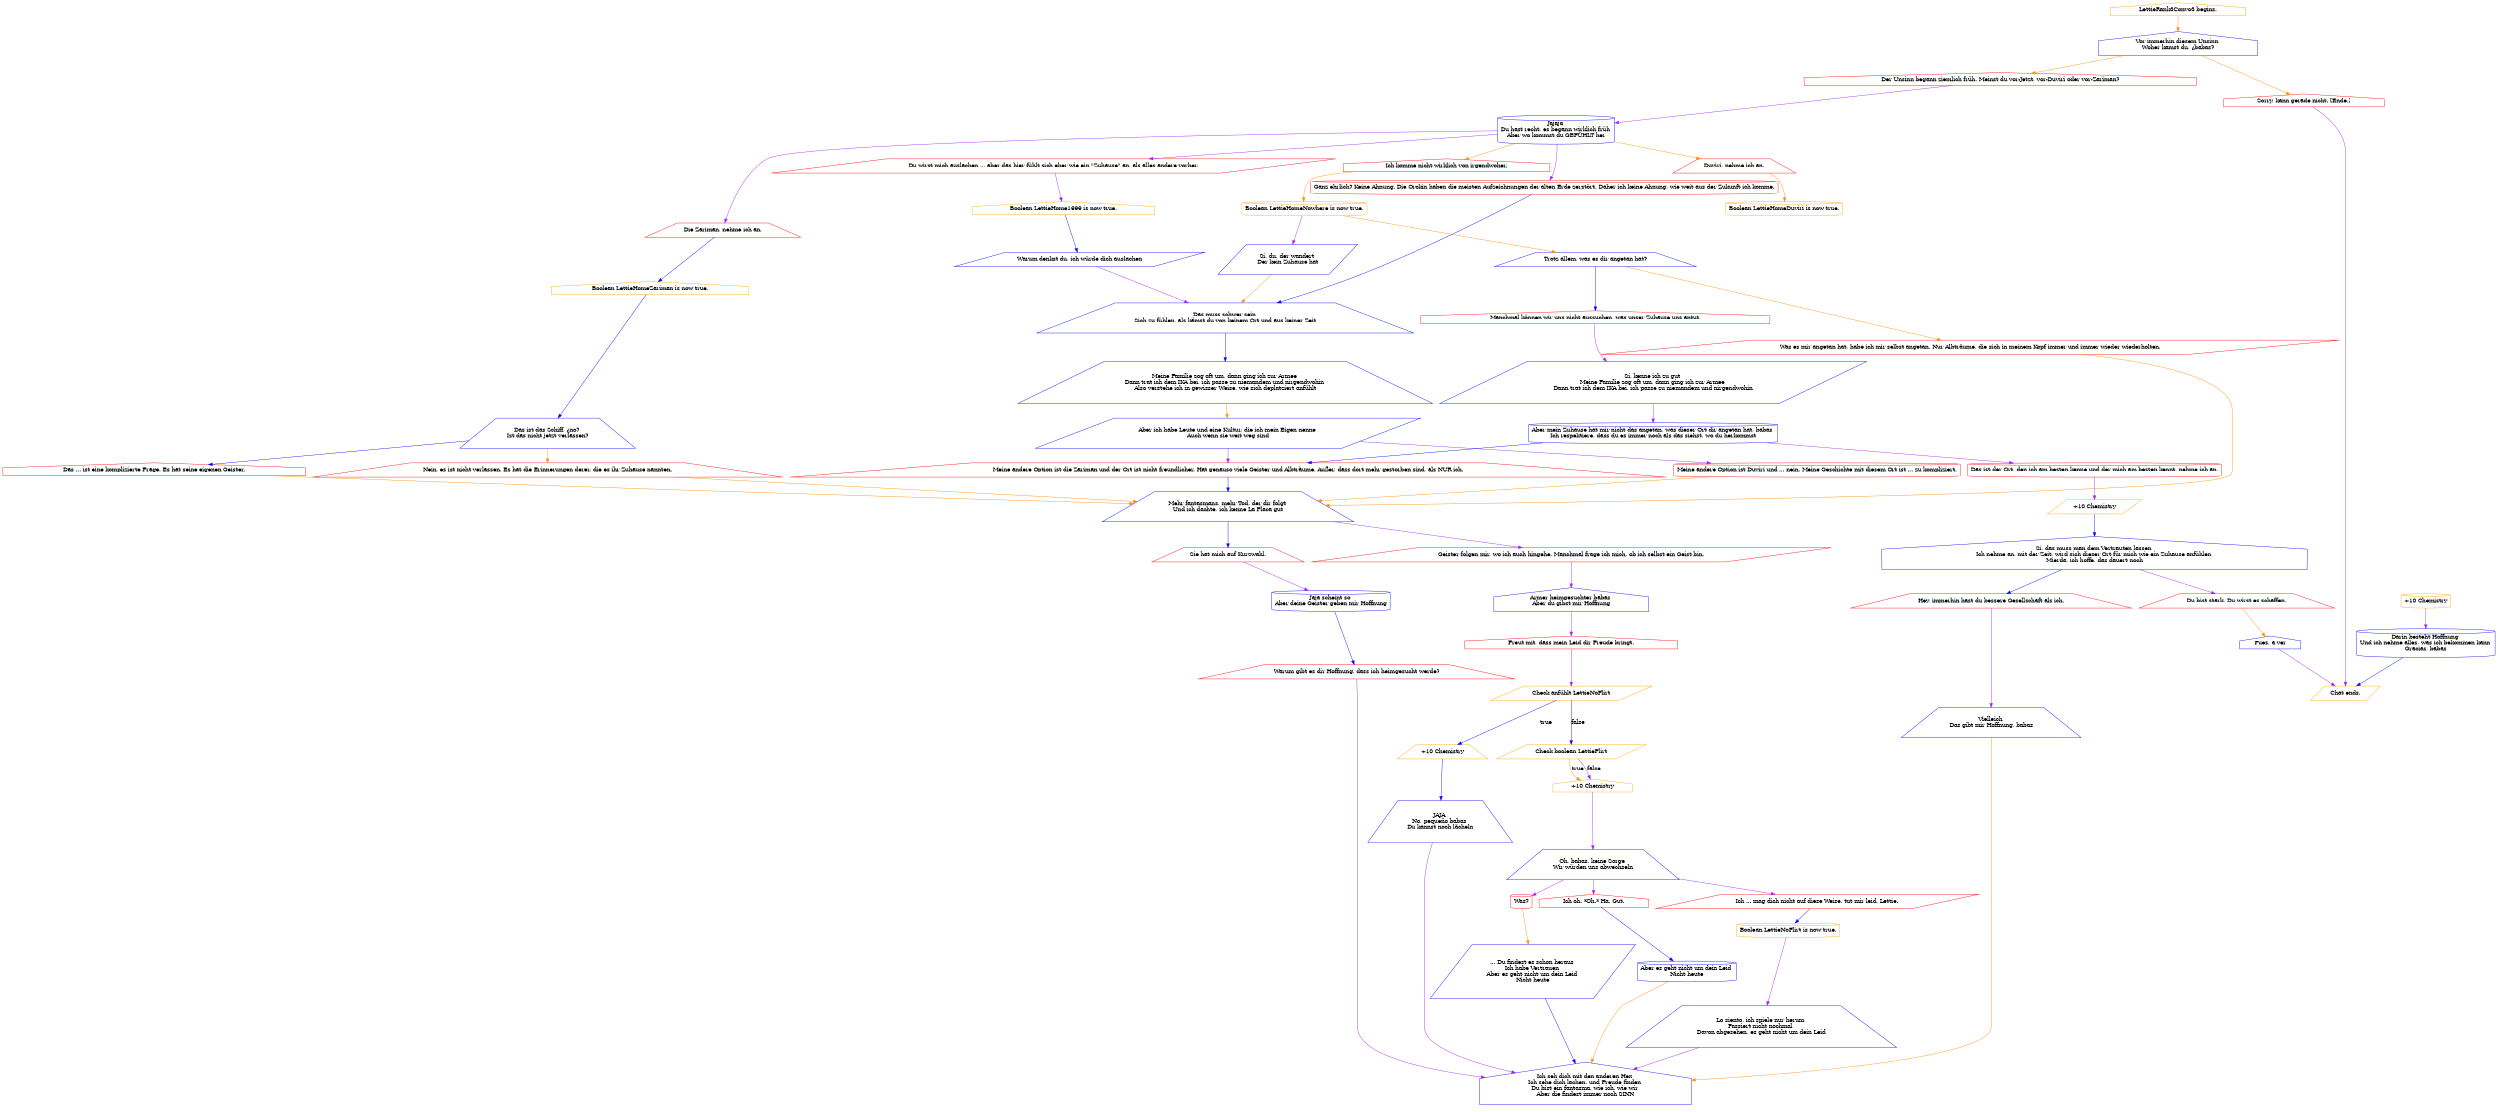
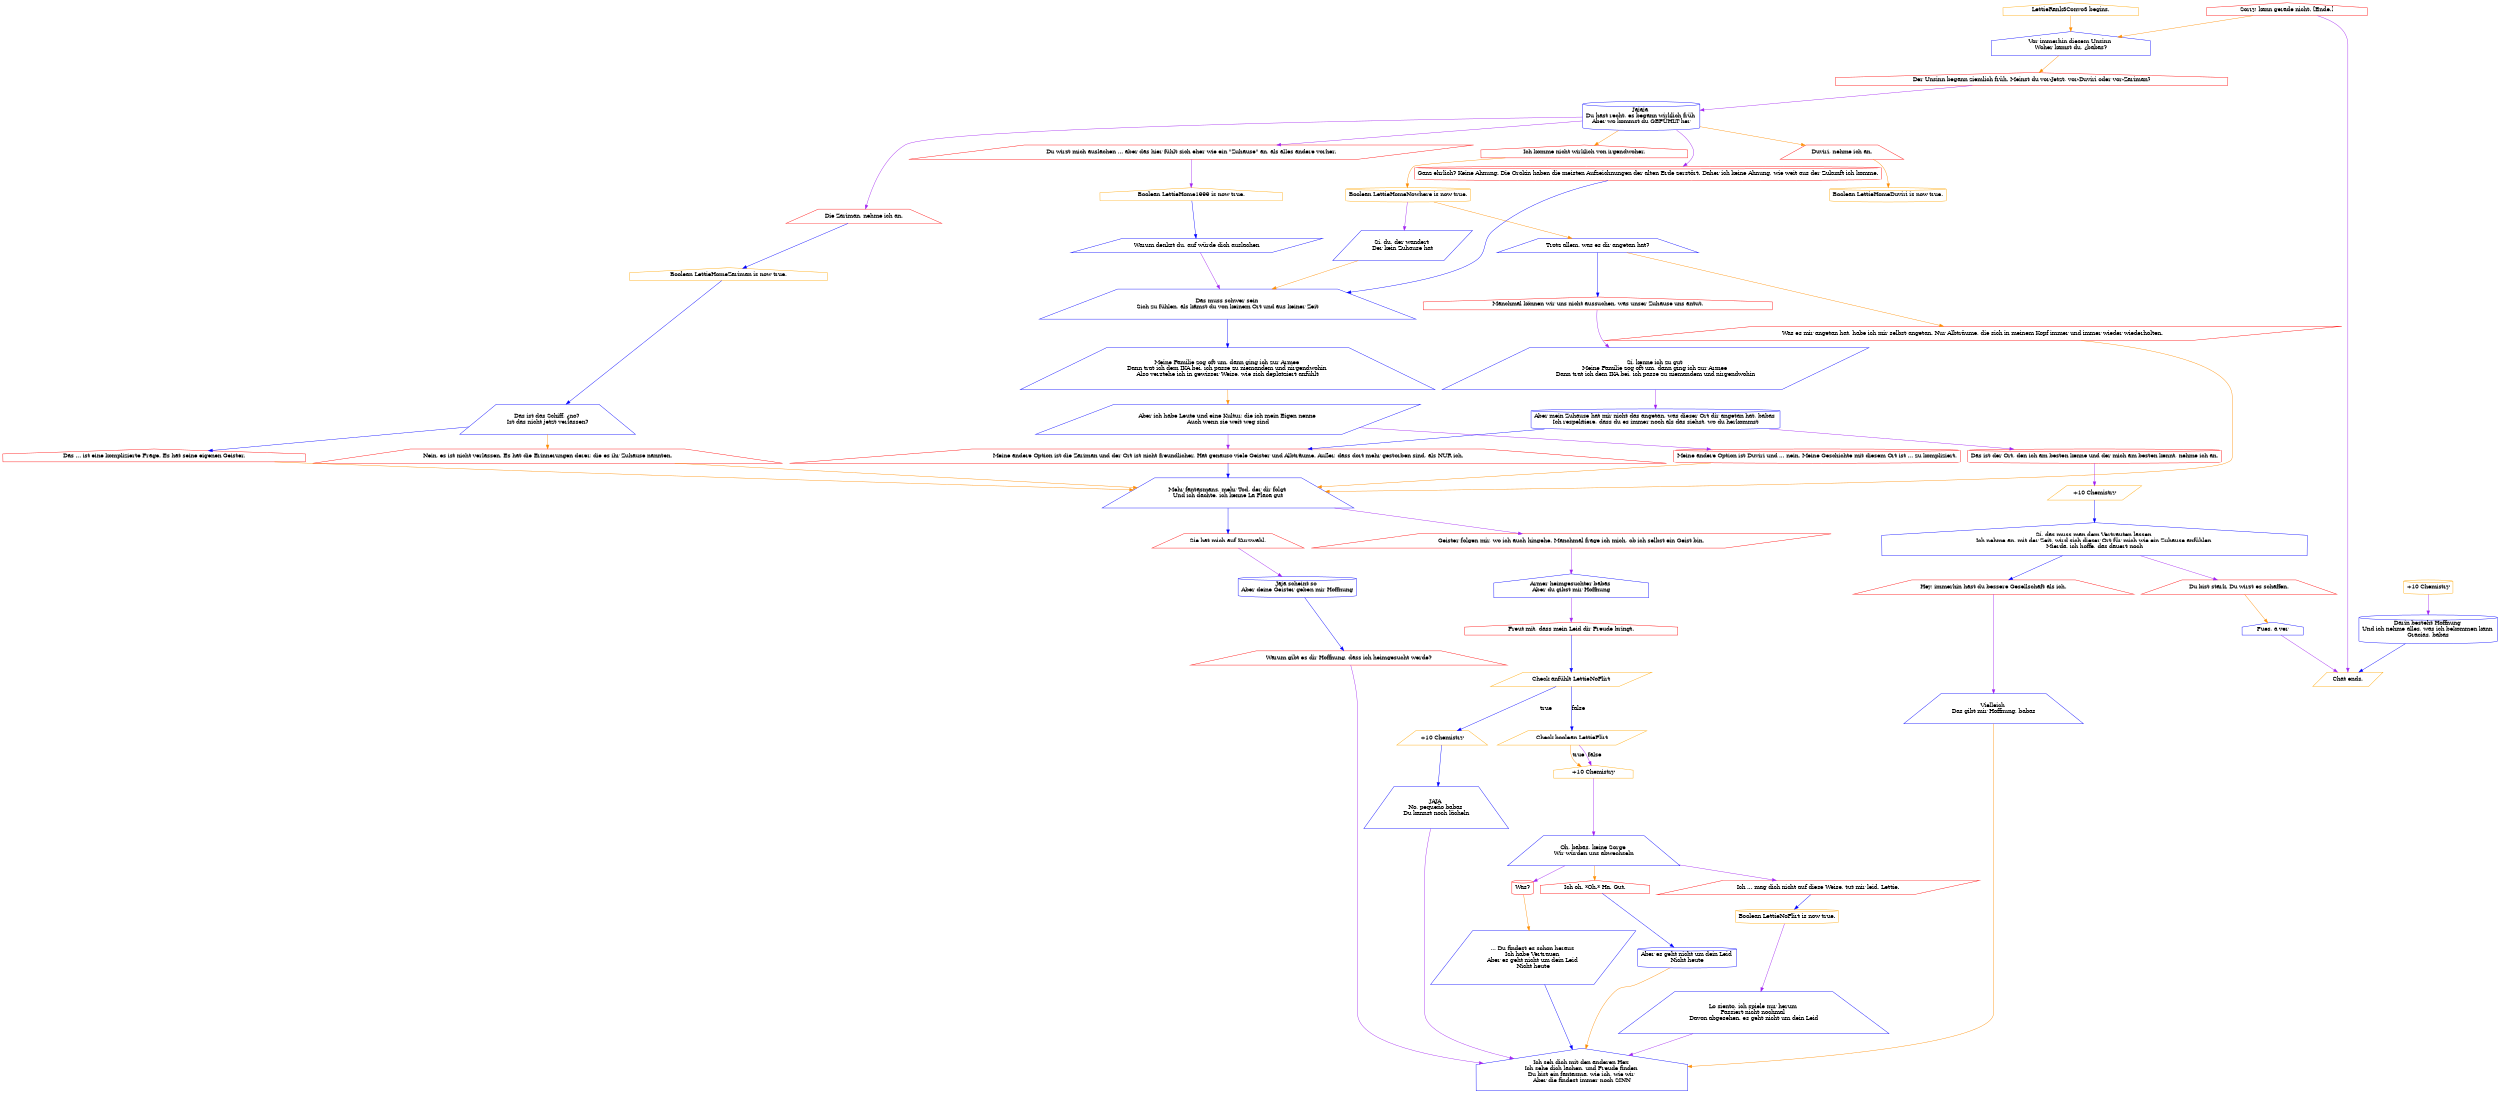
(2244, 74) -> (2187, 26)
(1080, 259) -> (1197, 246)
(1571, 666) -> (1571, 652)
(1593, 885) -> (1594, 871)
